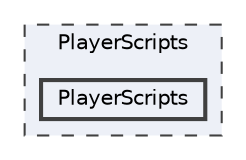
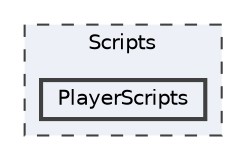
(123, 44) -> (123, 44)
